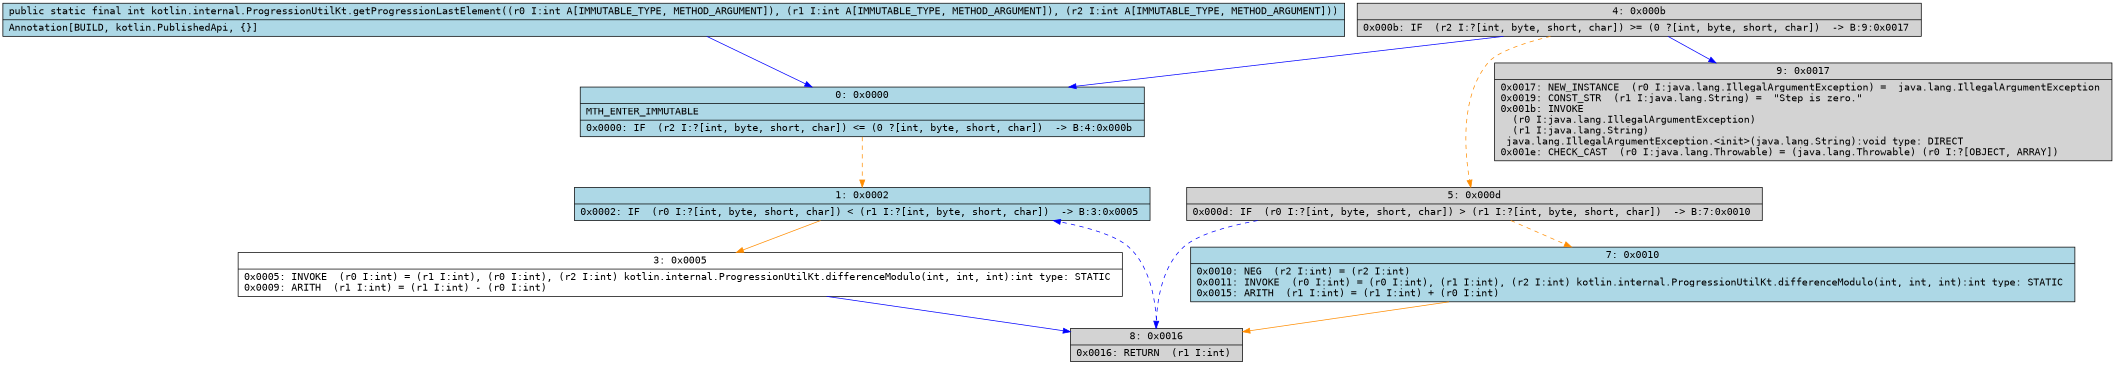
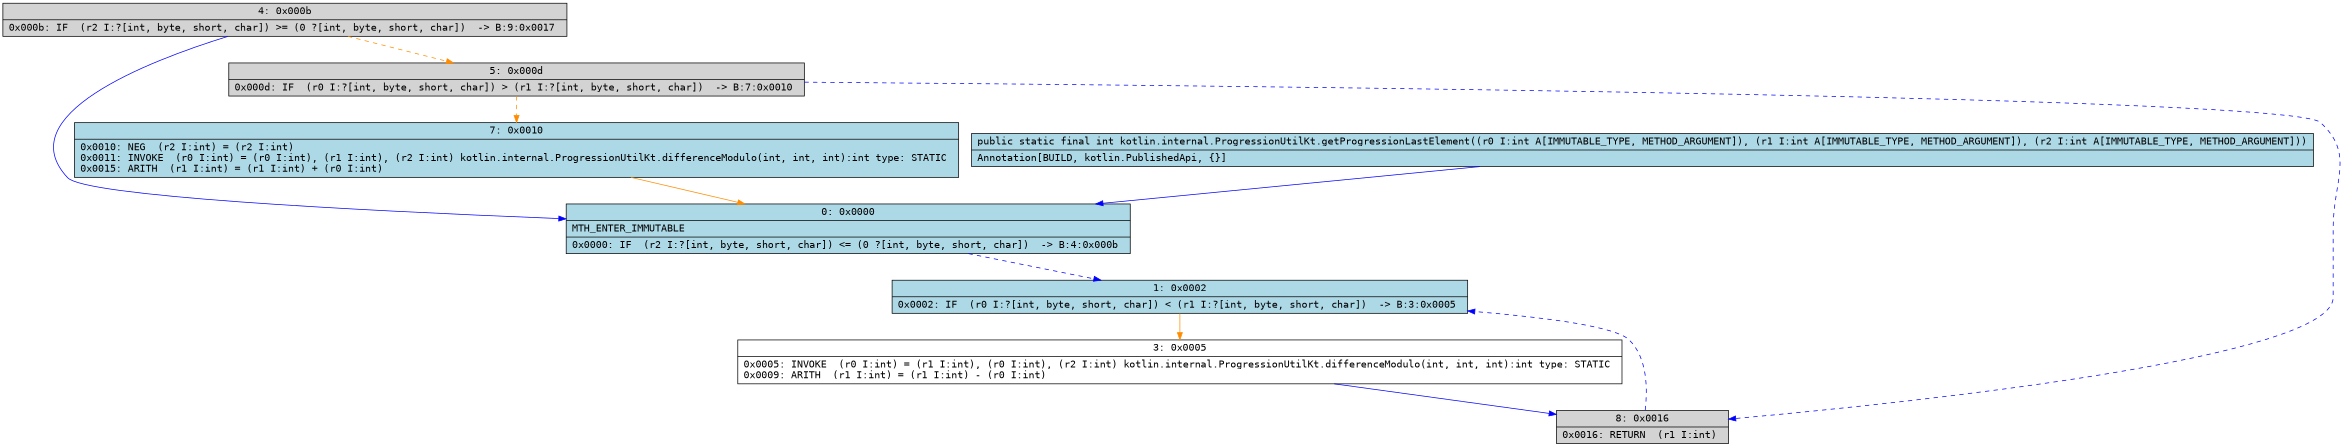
(1803, 112) -> none
(862, 158) -> (1031, 266)
(1349, 316) -> (684, 190)
